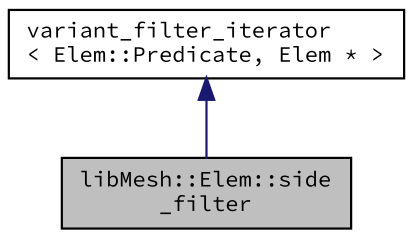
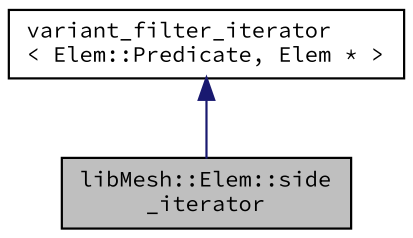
(206, 193) -> (206, 193)
